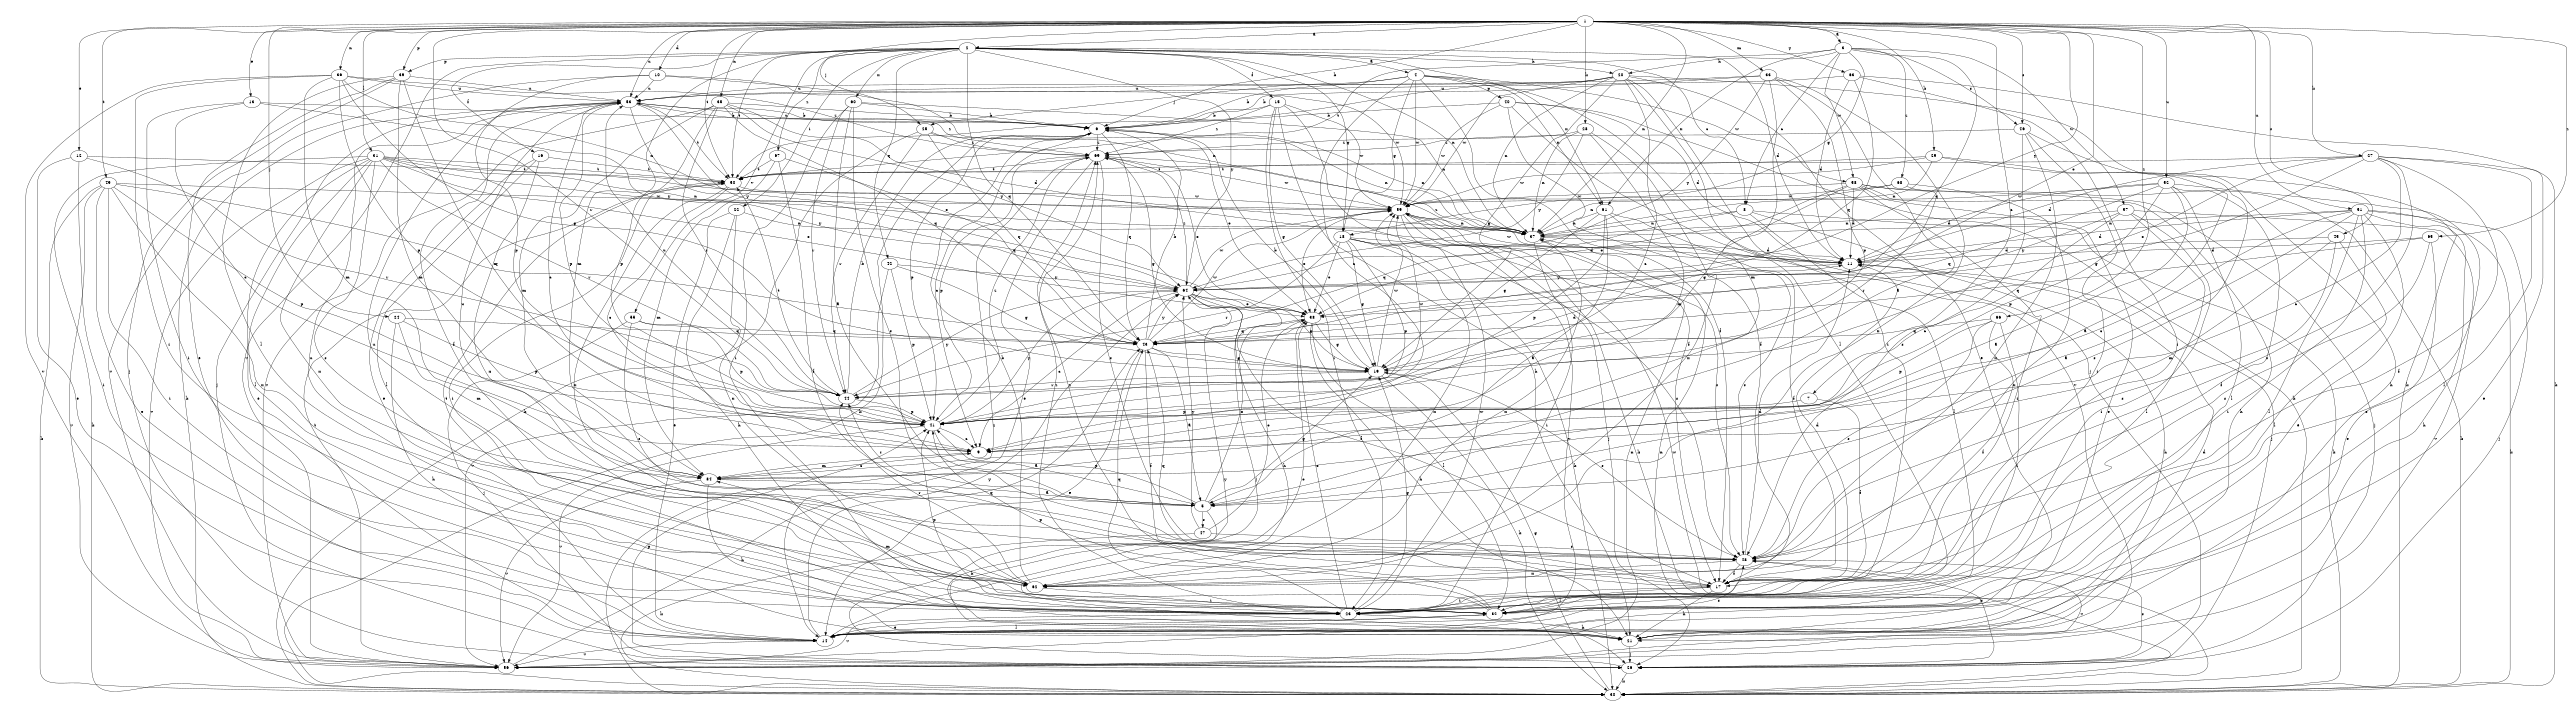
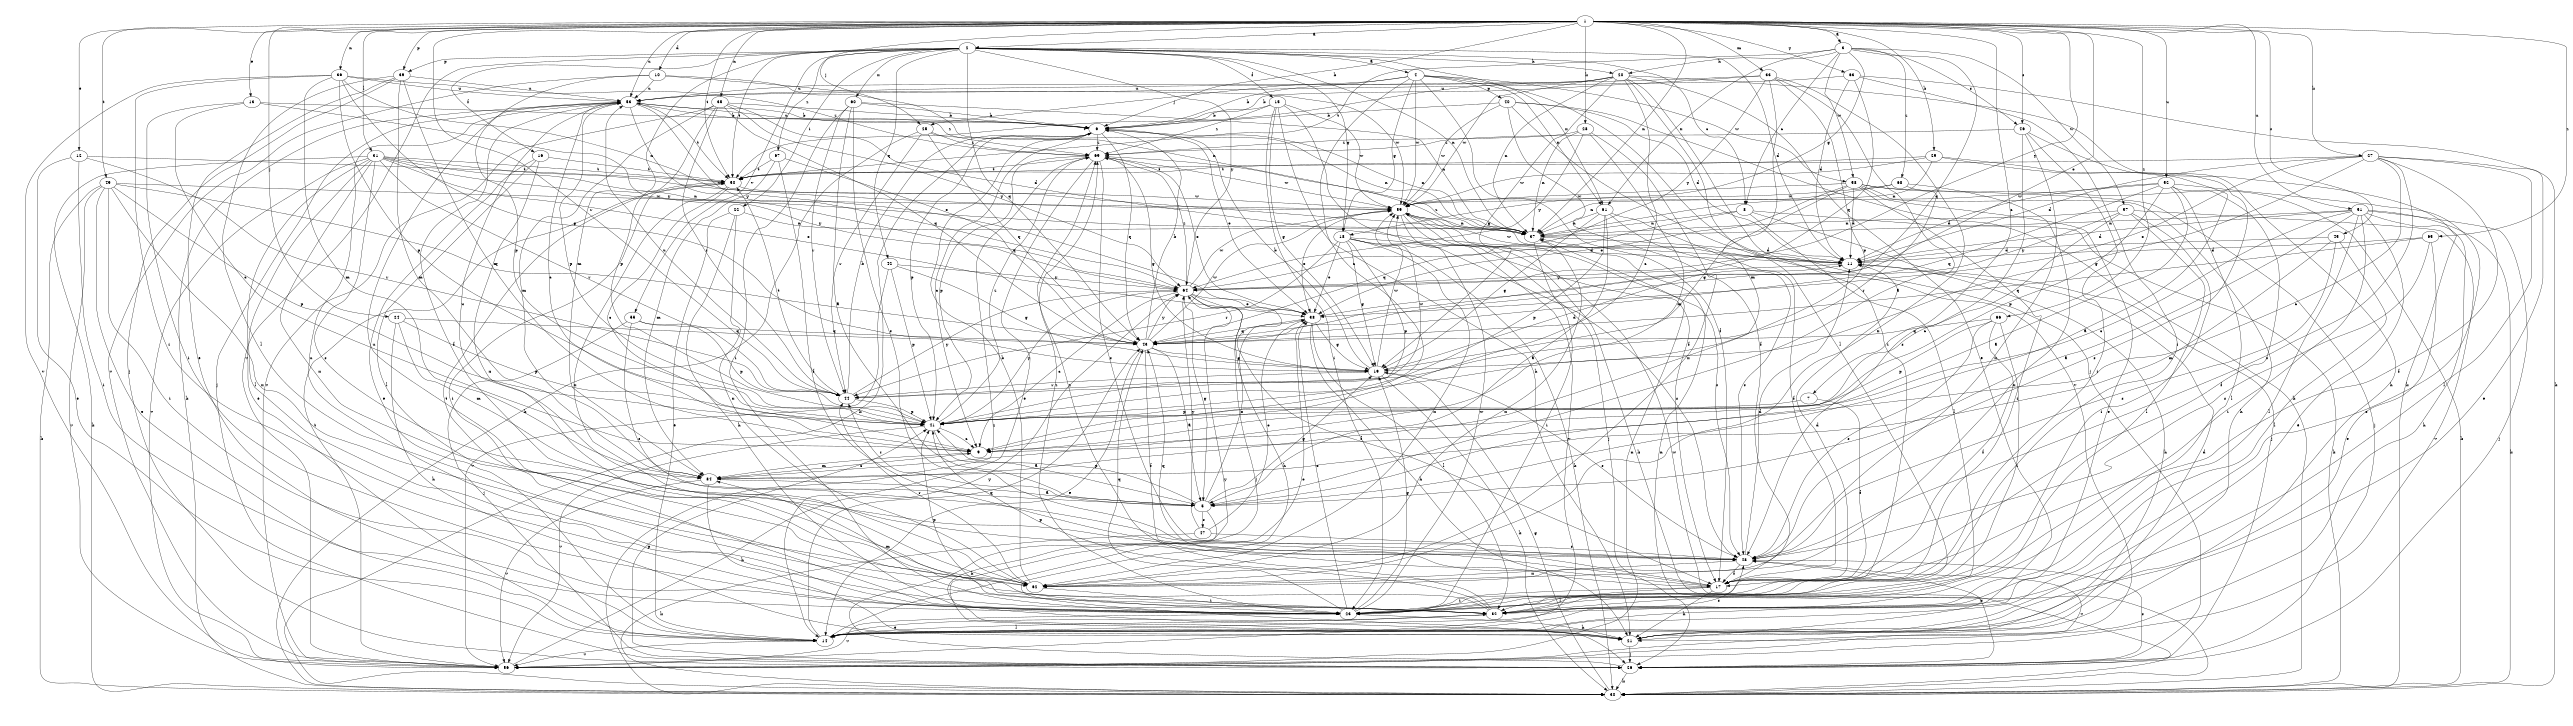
(1288, 312) -> (1201, 395)
